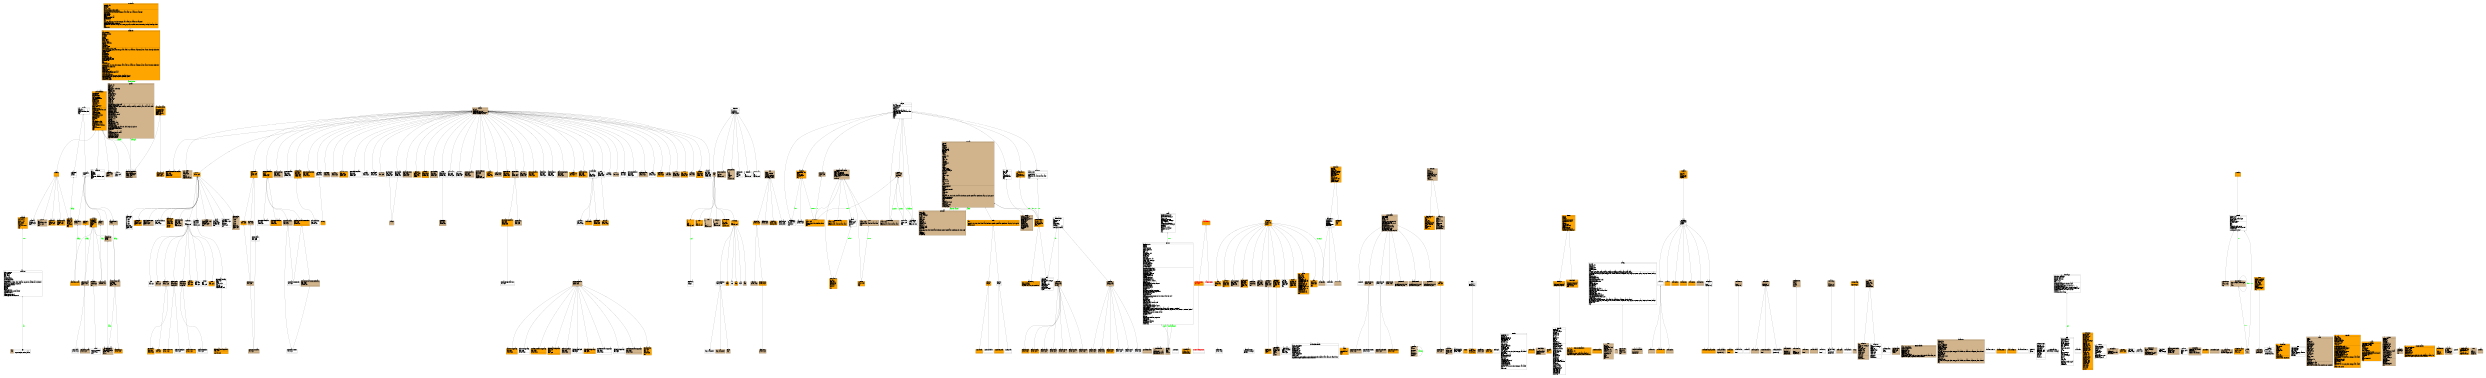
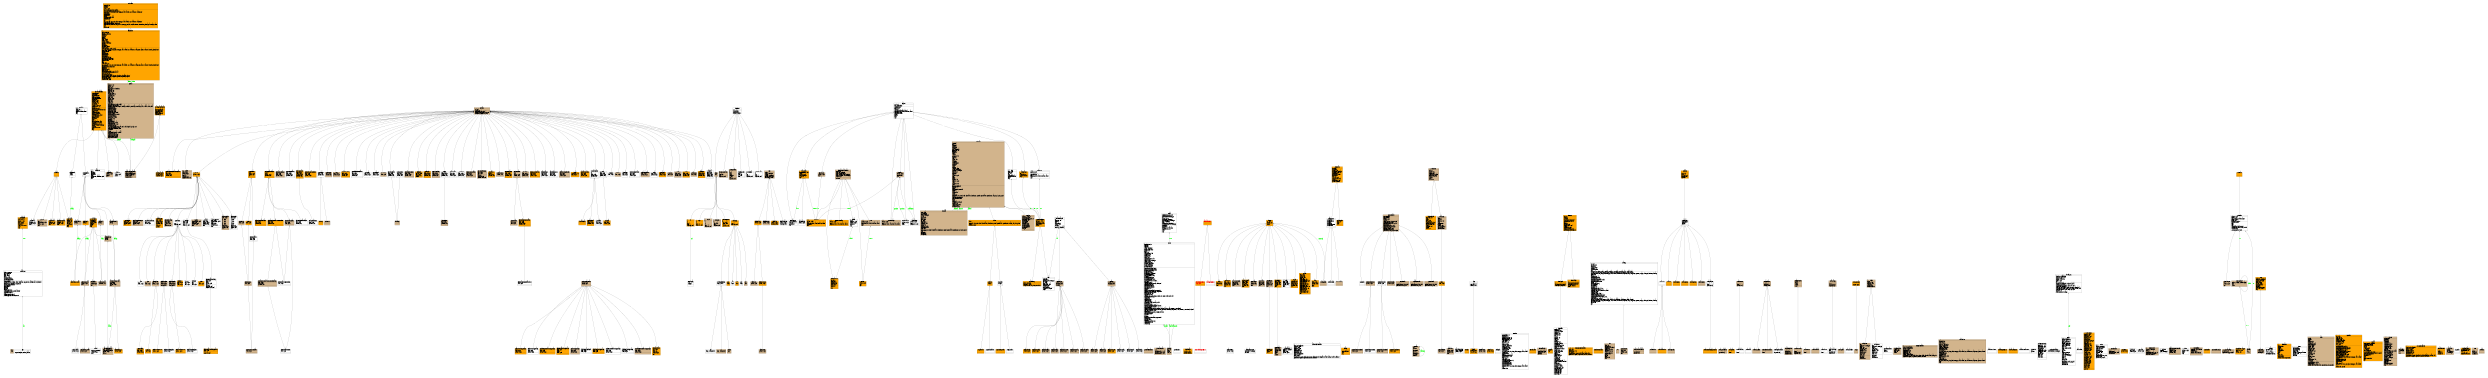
none -> (327, 223)
